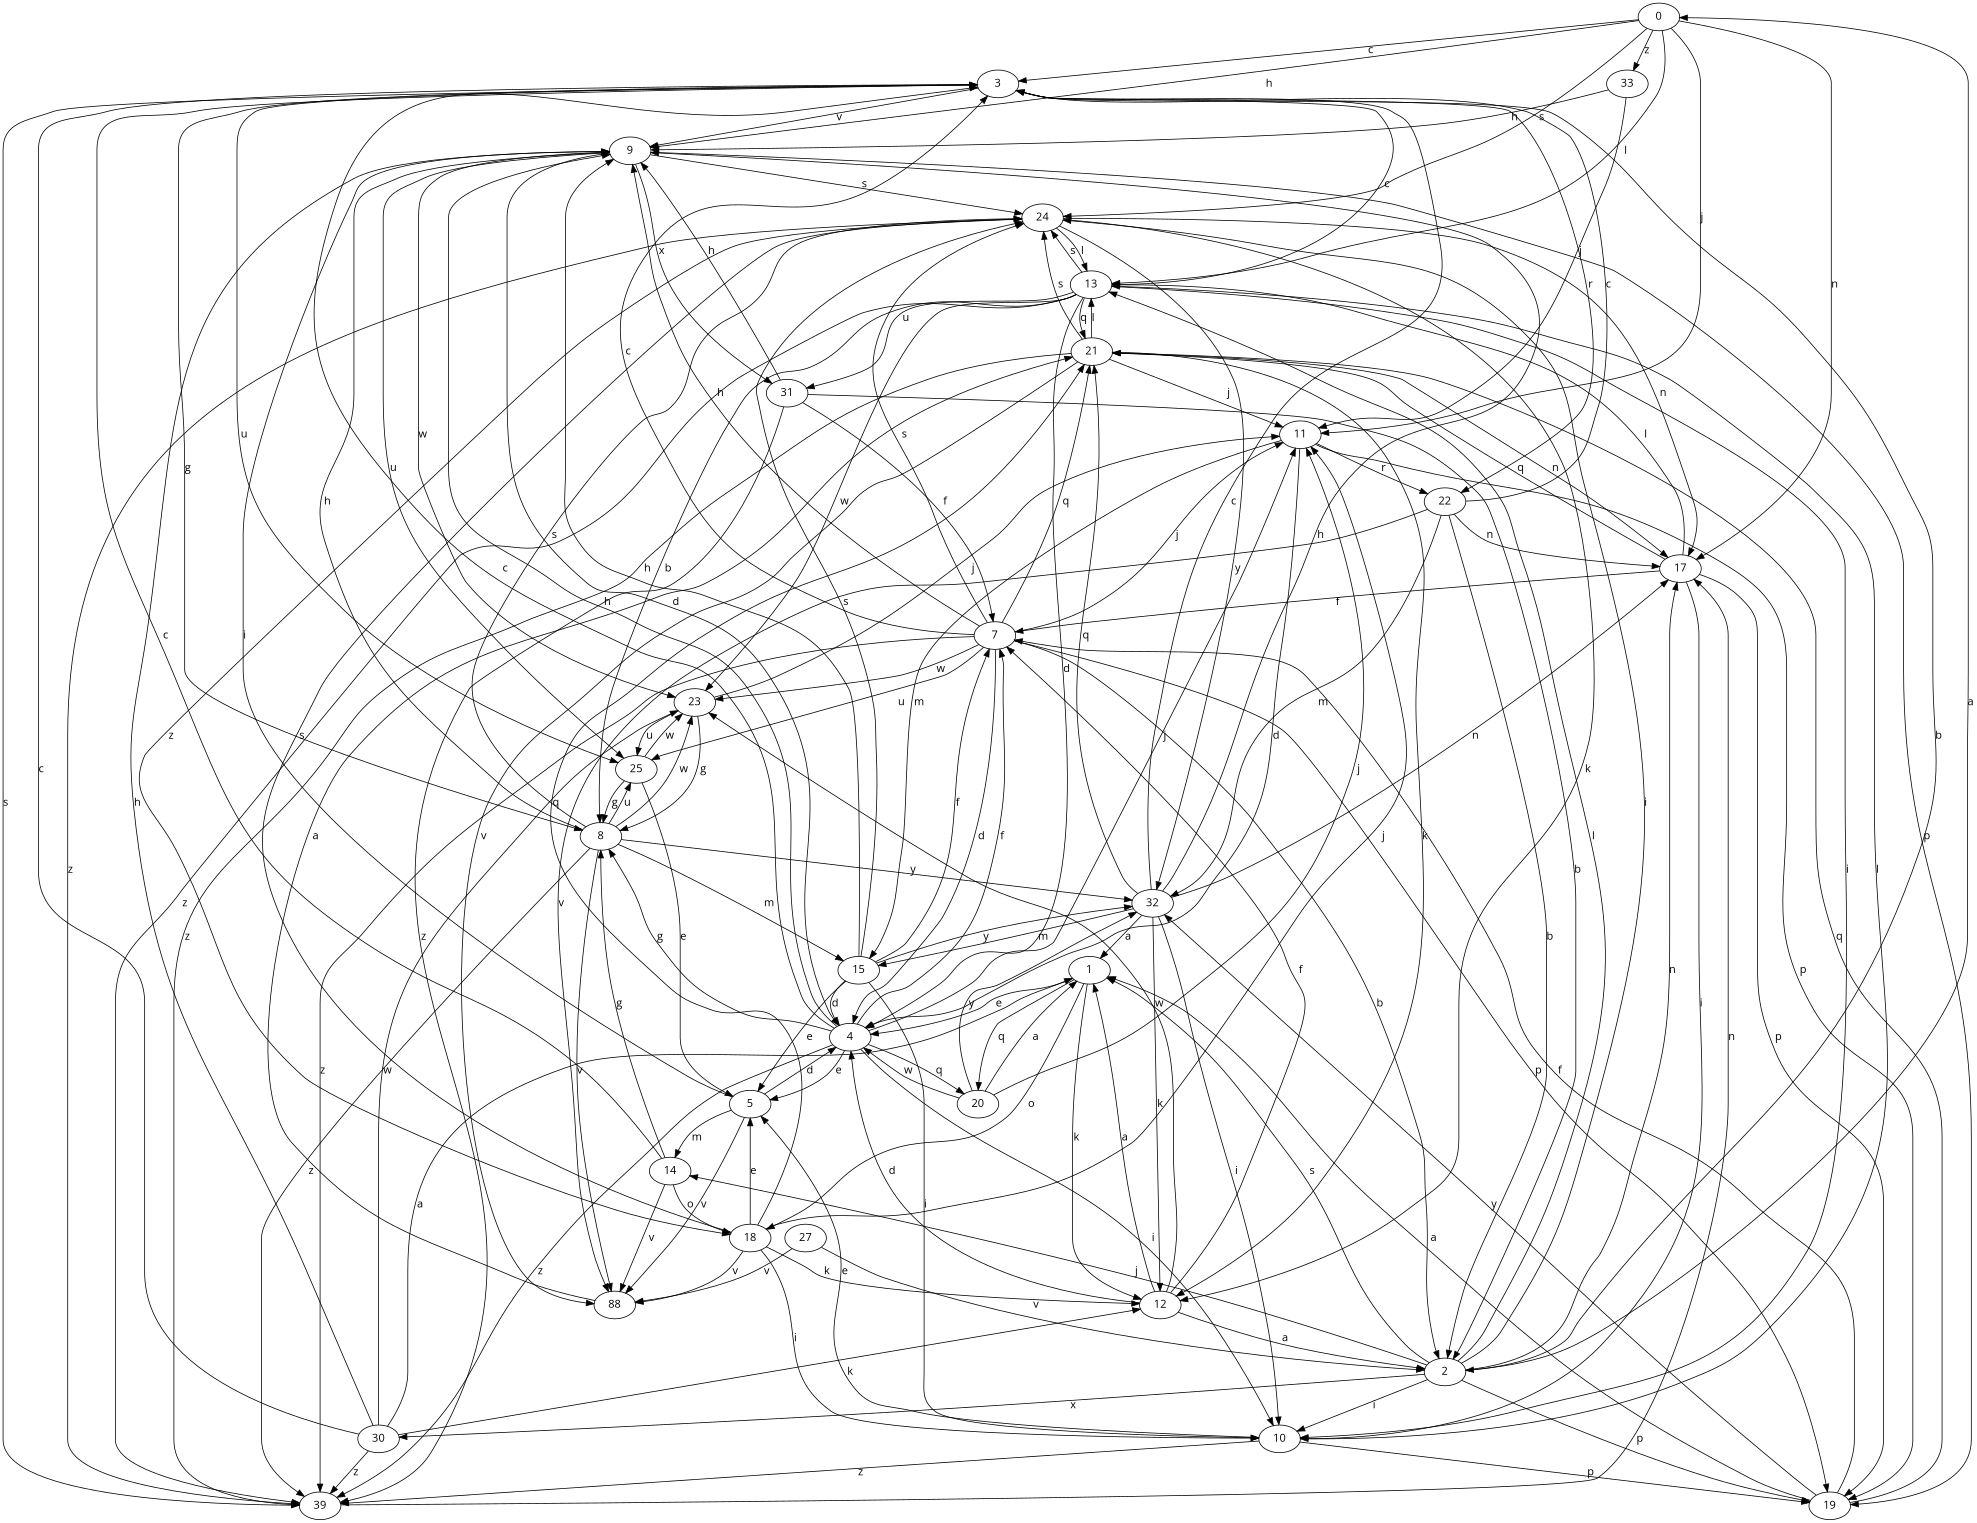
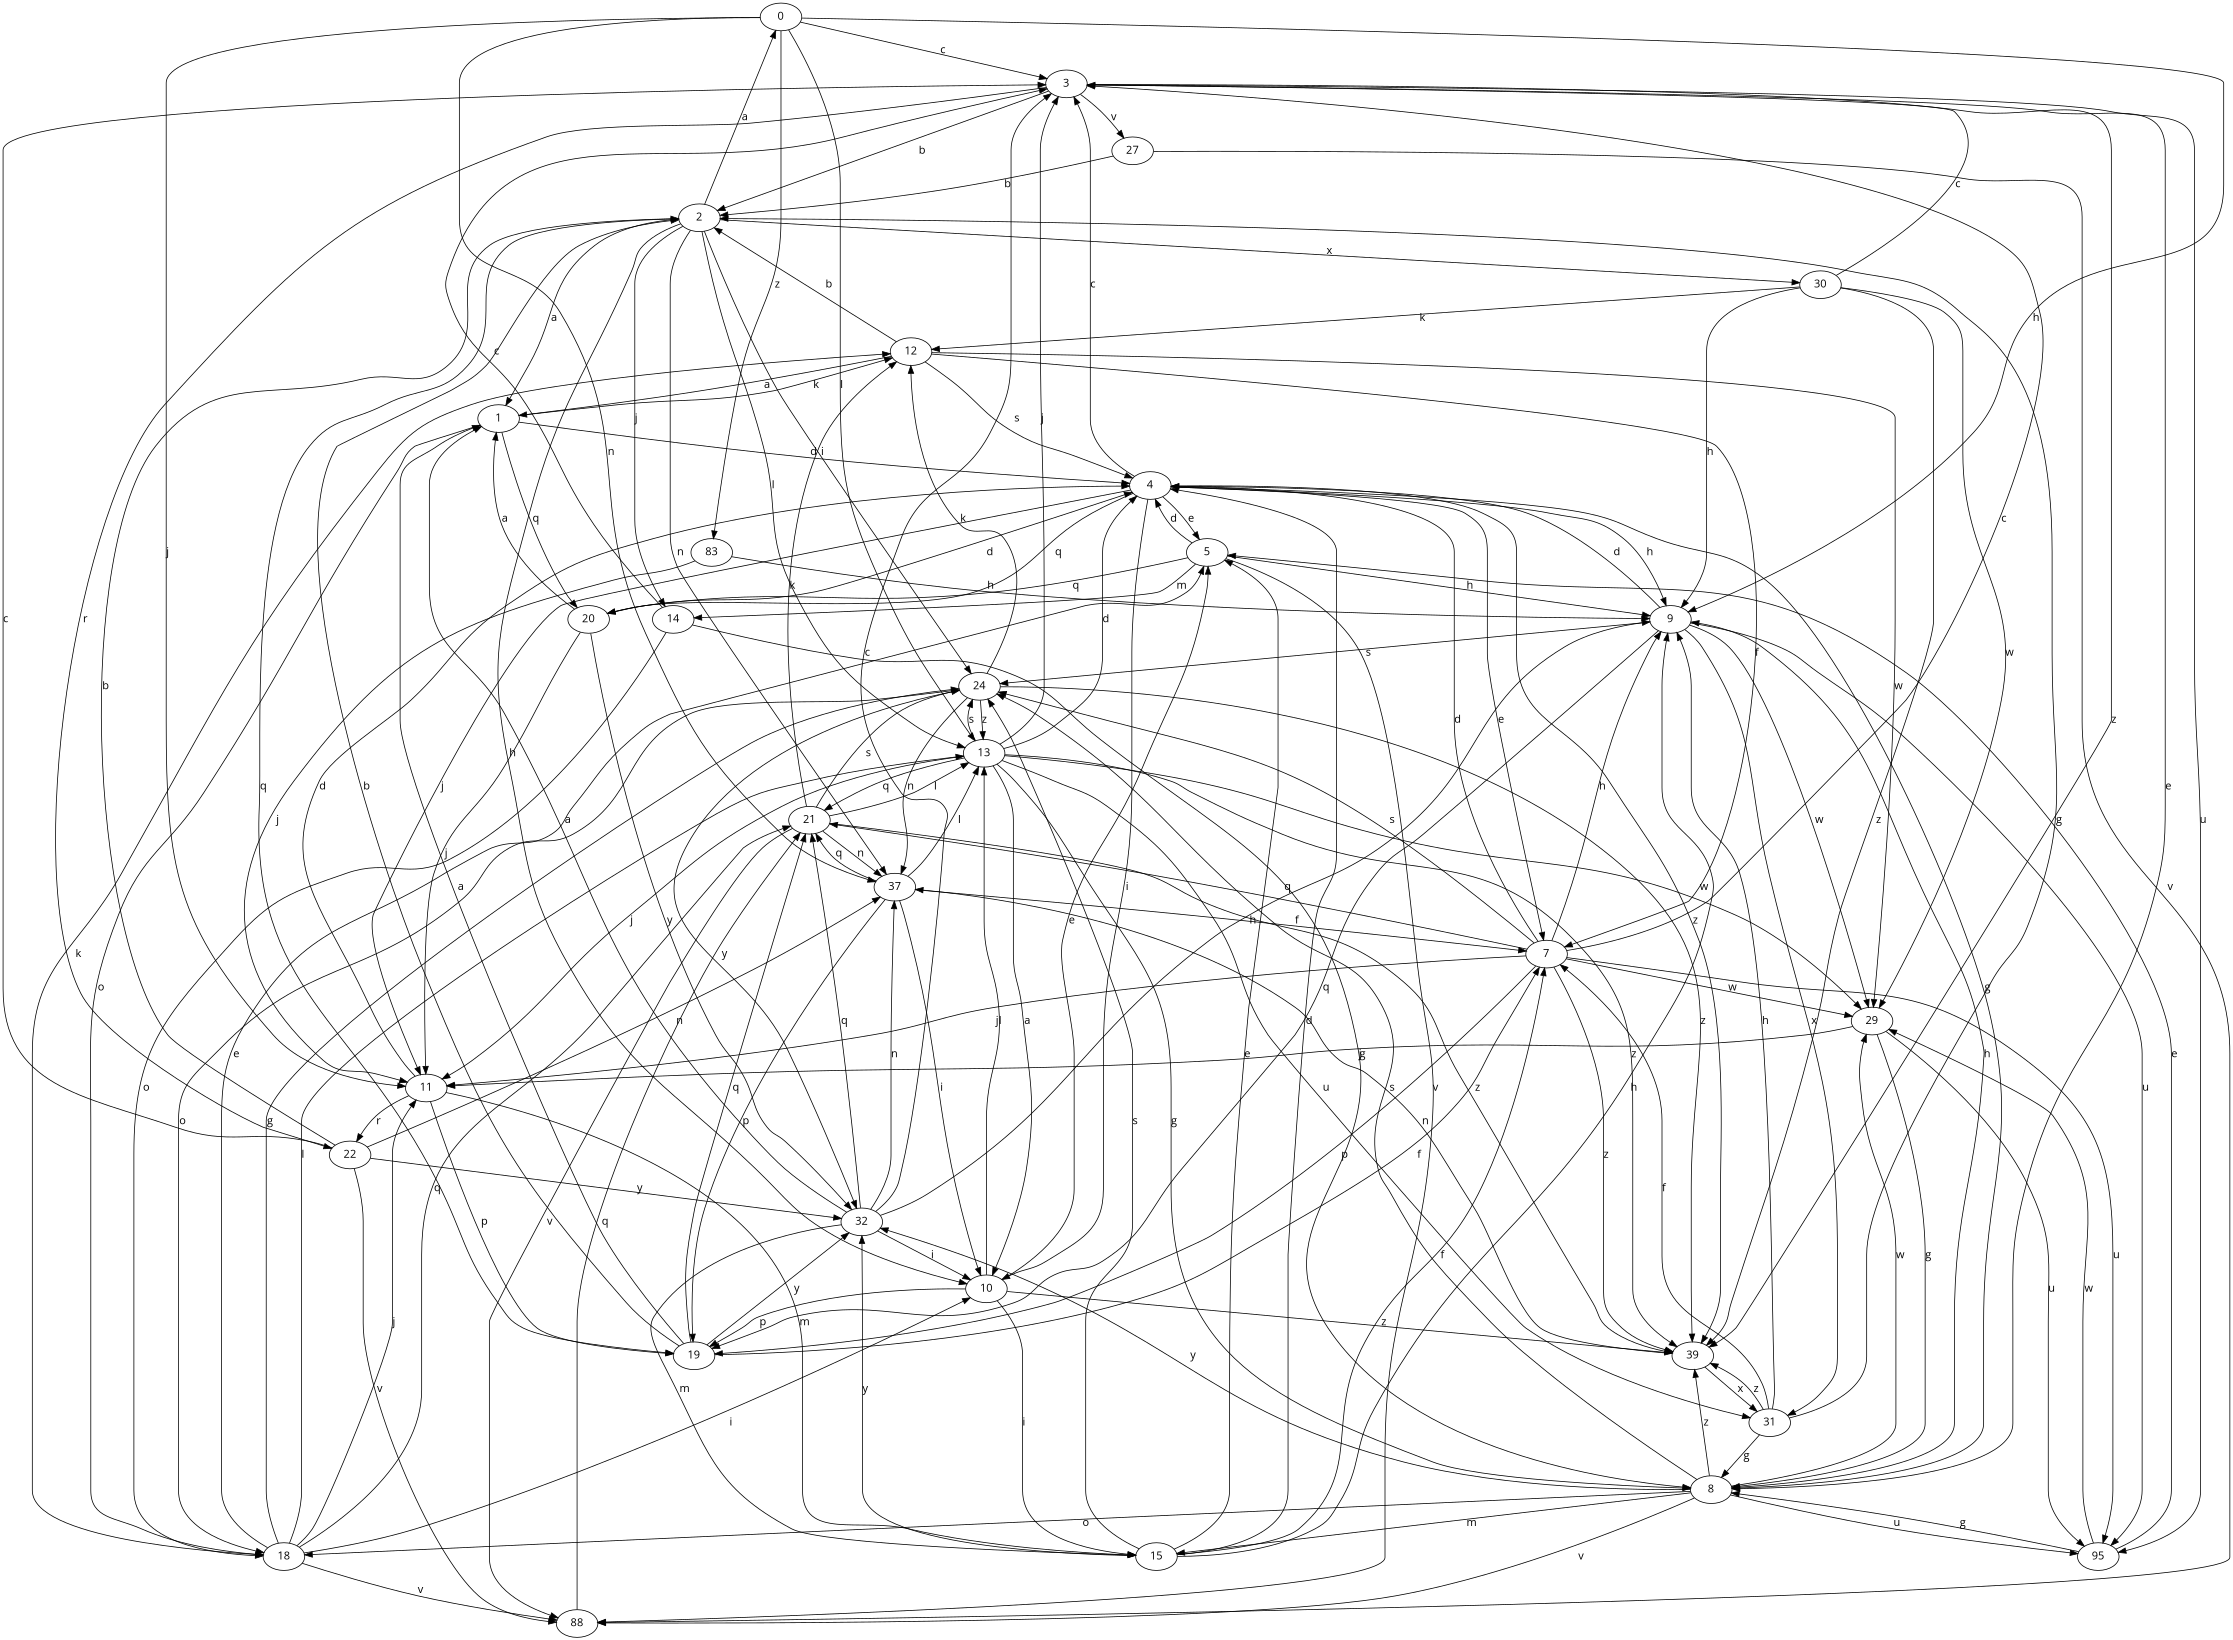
(1627, 84) -> (712, 552)
(818, 117) -> (1101, 112)
(1395, 179) -> none
(1387, 184) -> (1043, 419)
(1083, 251) -> (985, 720)
(1192, 392) -> (694, 862)
(188, 468) -> (2168, 787)
(668, 569) -> (1174, 1121)
(1680, 569) -> (895, 887)
none -> (874, 598)
(245, 636) -> (1470, 586)
(695, 703) -> (1872, 1021)
(1323, 703) -> (640, 1188)
(171, 736) -> (183, 1121)
(302, 736) -> (270, 1121)
(636, 769) -> (2098, 1557)
(6, 803) -> (2114, 720)
(315, 836) -> (605, 1222)
(1002, 836) -> (1501, 720)
(1927, 836) -> (1326, 988)
(1578, 870) -> (2059, 820)
(1847, 870) -> (1027, 1021)
(1335, 931) -> (347, 733)
none -> (448, 985)
(999, 1004) -> (814, 452)
(602, 1059) -> none
(908, 1071) -> (990, 552)
(1156, 1100) -> none
(892, 1171) -> (1017, 419)
(1312, 1171) -> (554, 318)
(644, 1234) -> none
(1036, 1305) -> (1008, 184)
(1285, 1338) -> (829, 285)
(924, 1351) -> (1023, 1459)
none -> (1728, 1387)
(1374, 1405) -> (513, 753)
(1640, 1439) -> (264, 787)
none -> (1743, 1453)
none -> (1001, 1523)
